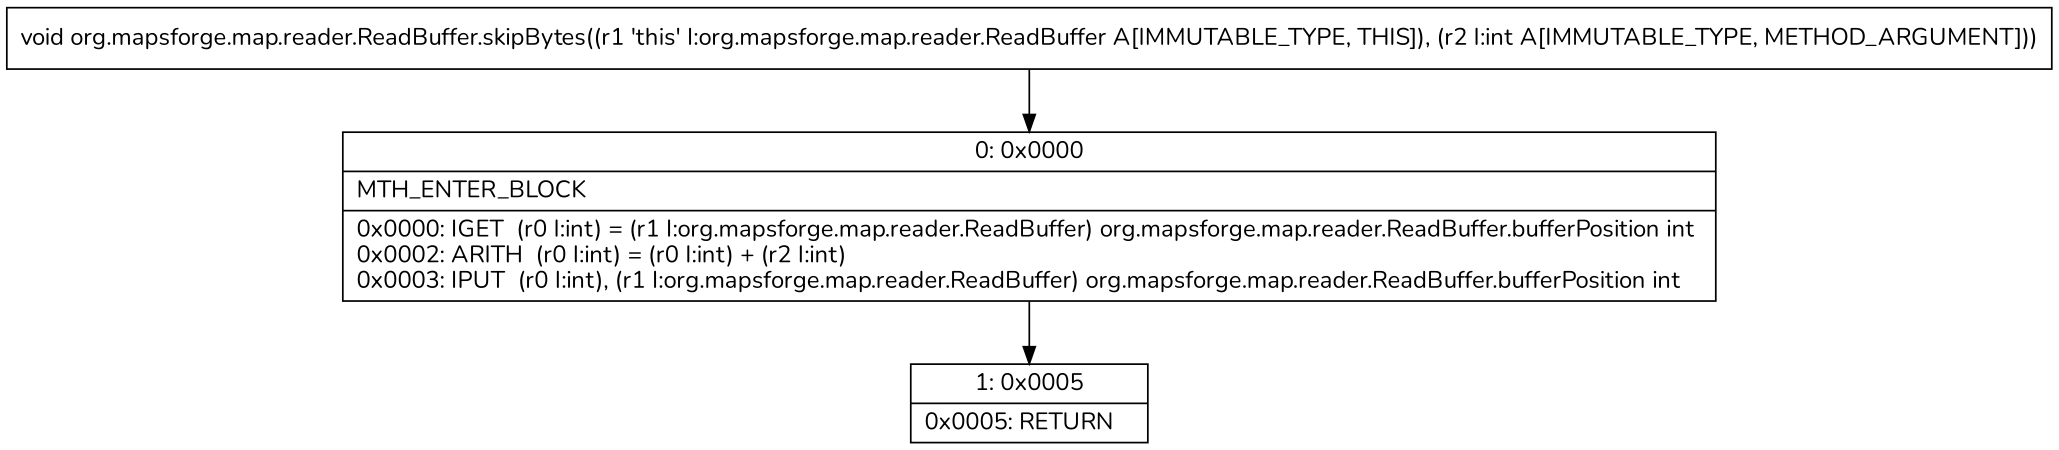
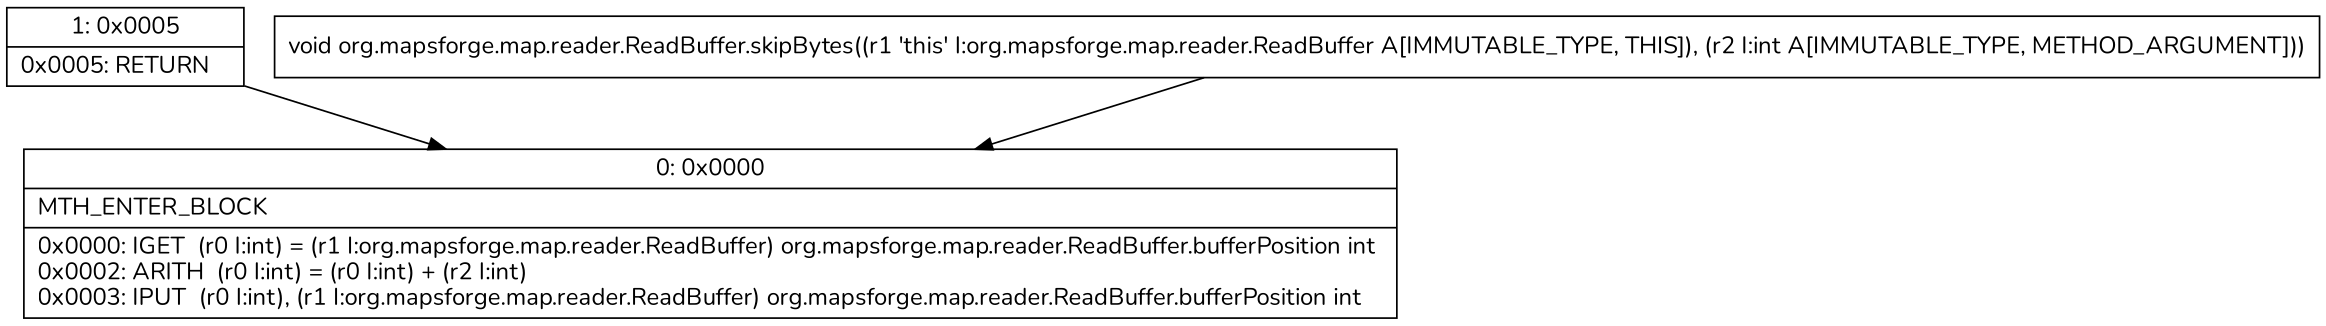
(1029, 324) -> (337, 115)
